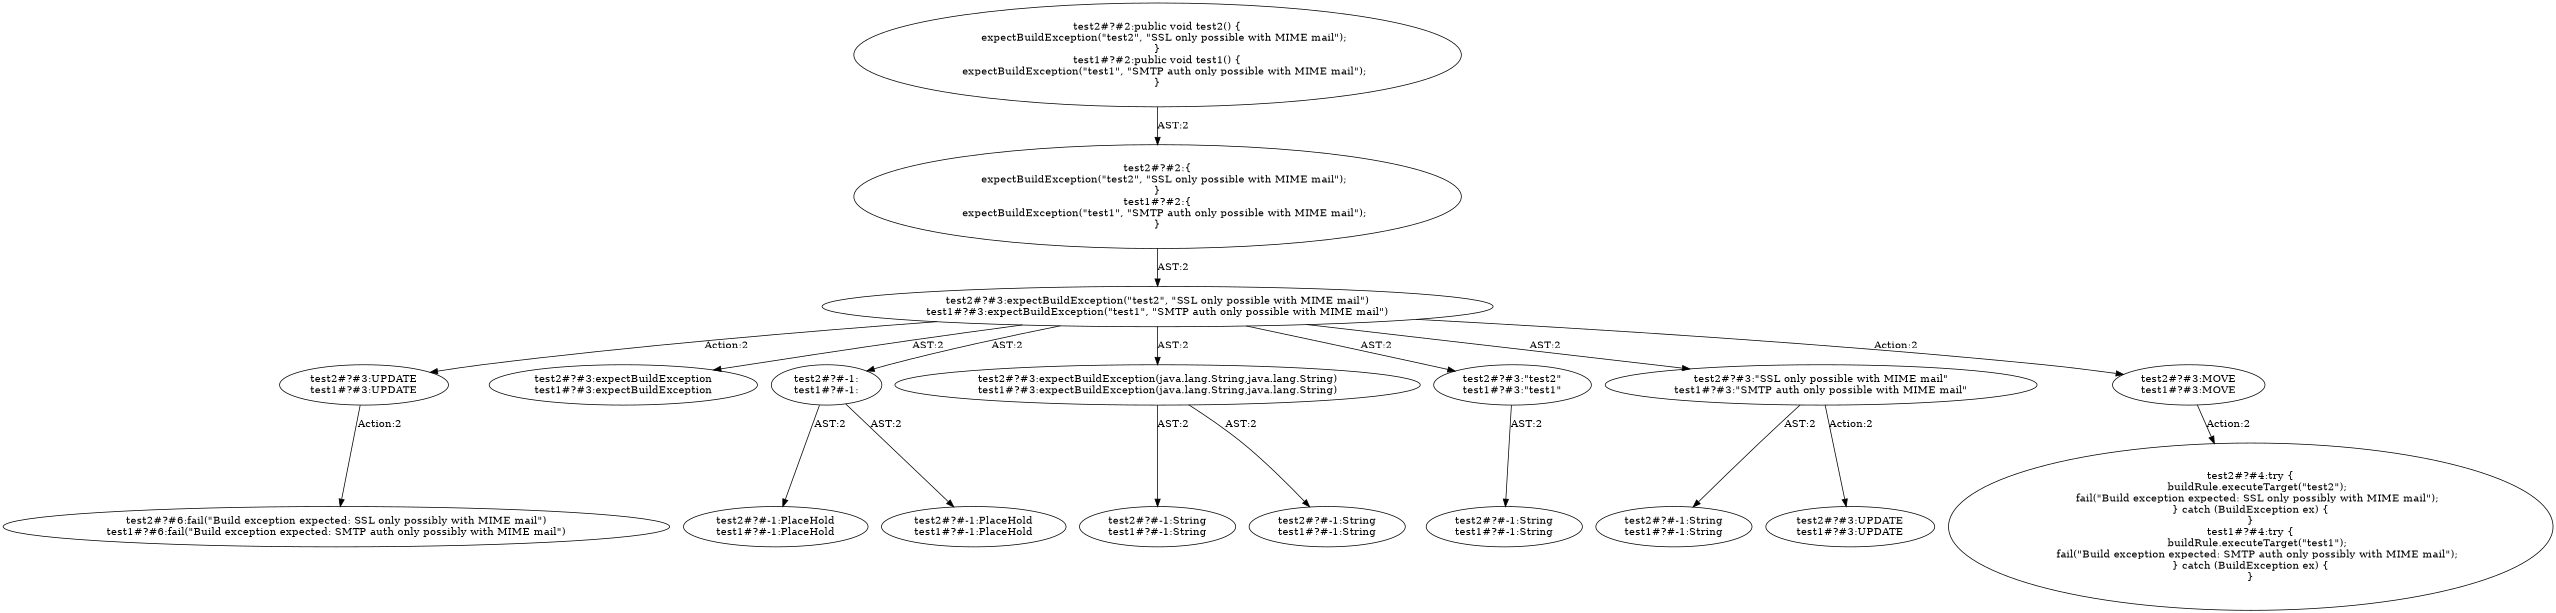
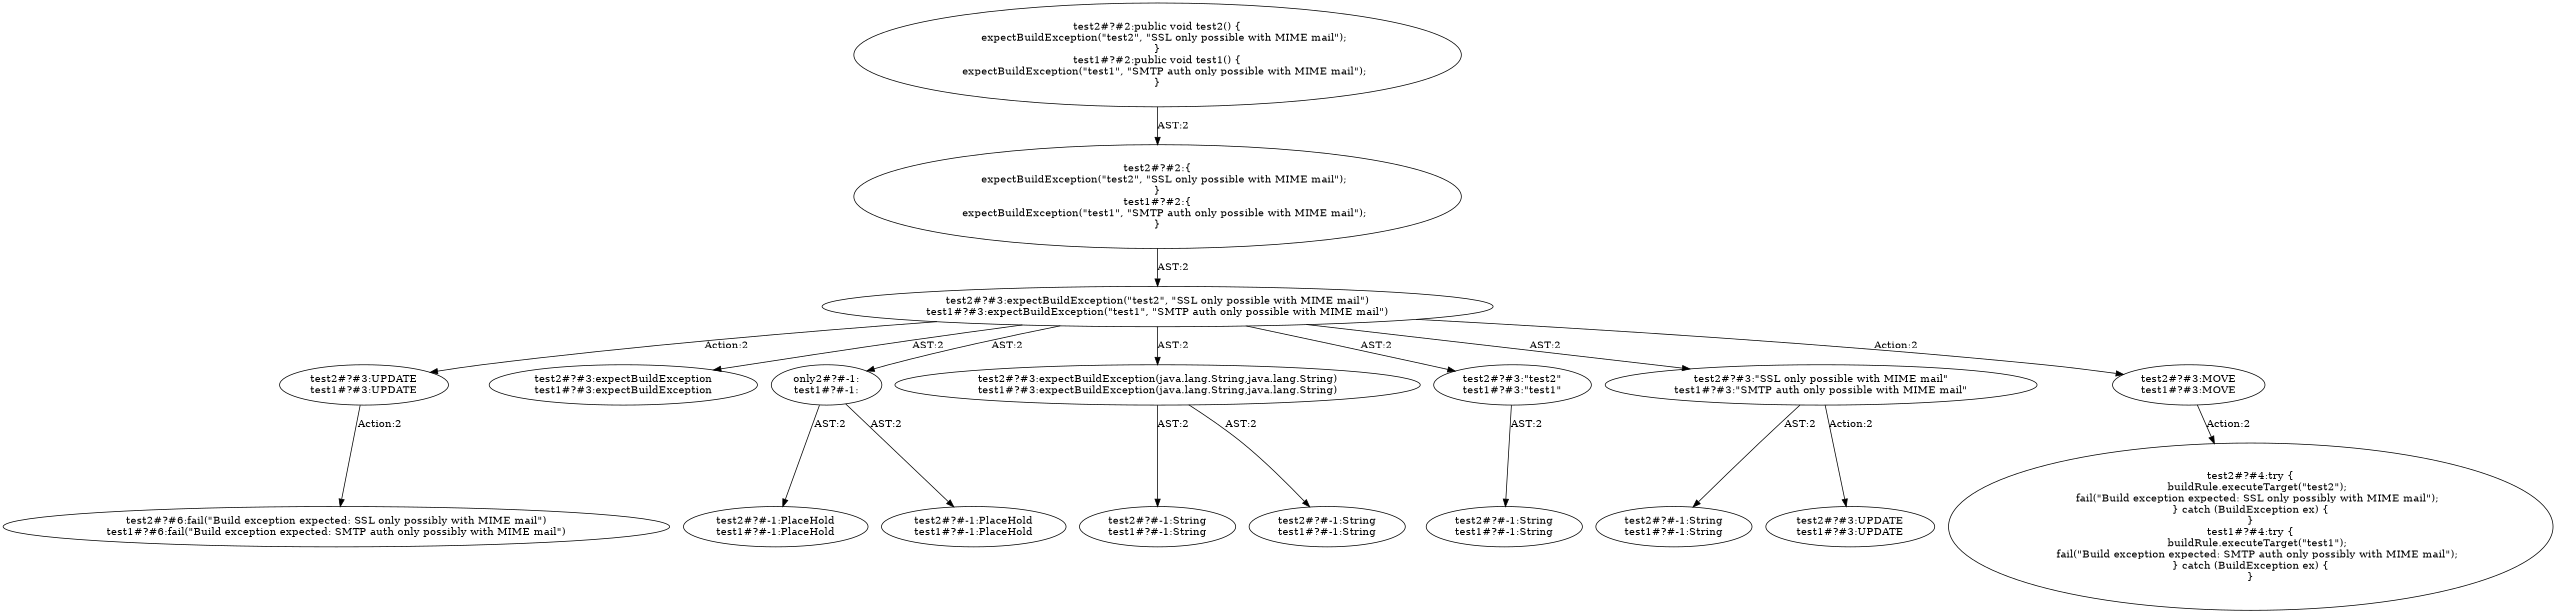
(827, 385) -> (827, 385)
